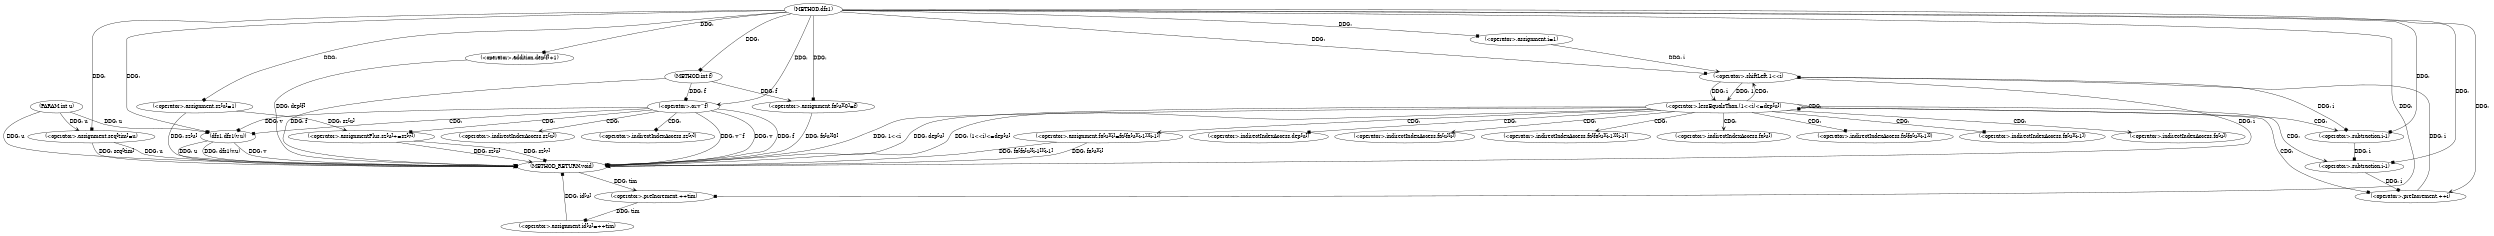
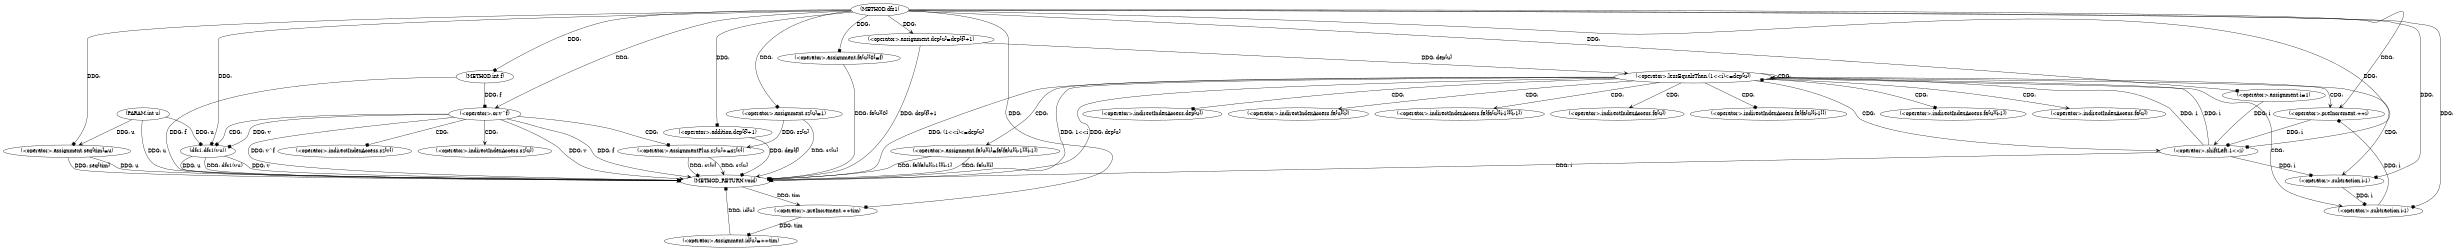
none -> (921, 40)
(750, 91) -> none
(2100, 112) -> (2057, 79)
